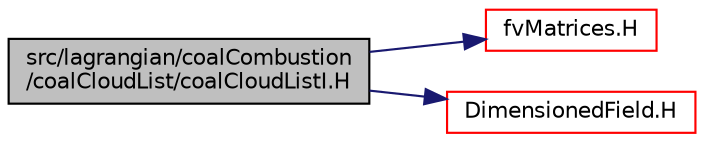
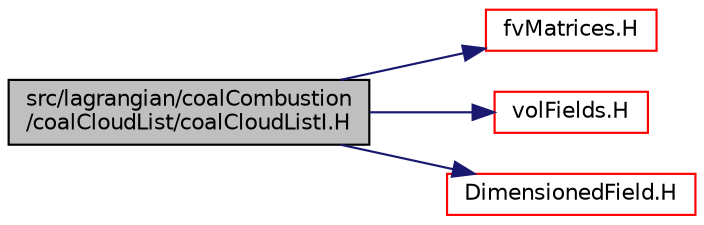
none -> (571, 112)
